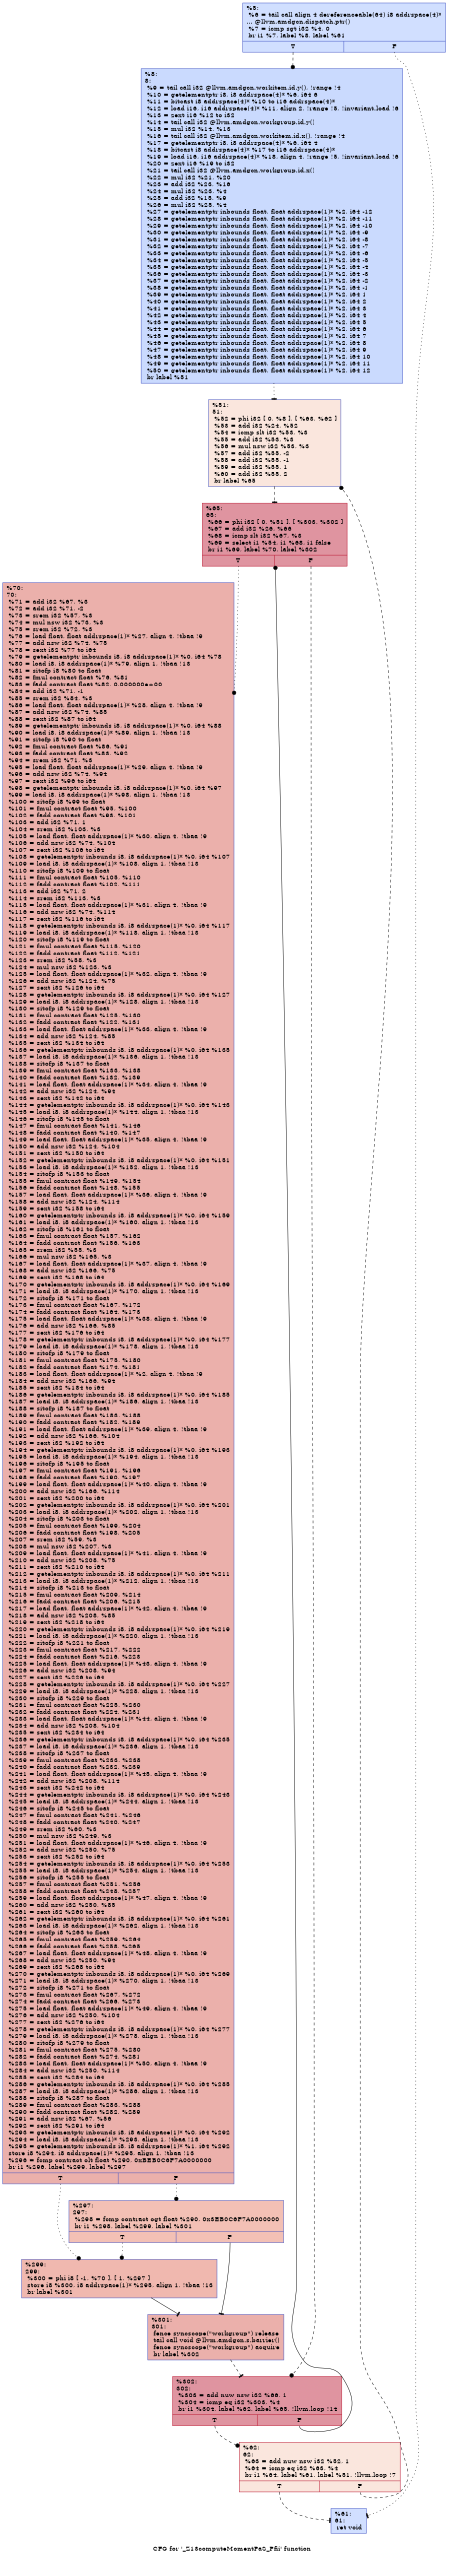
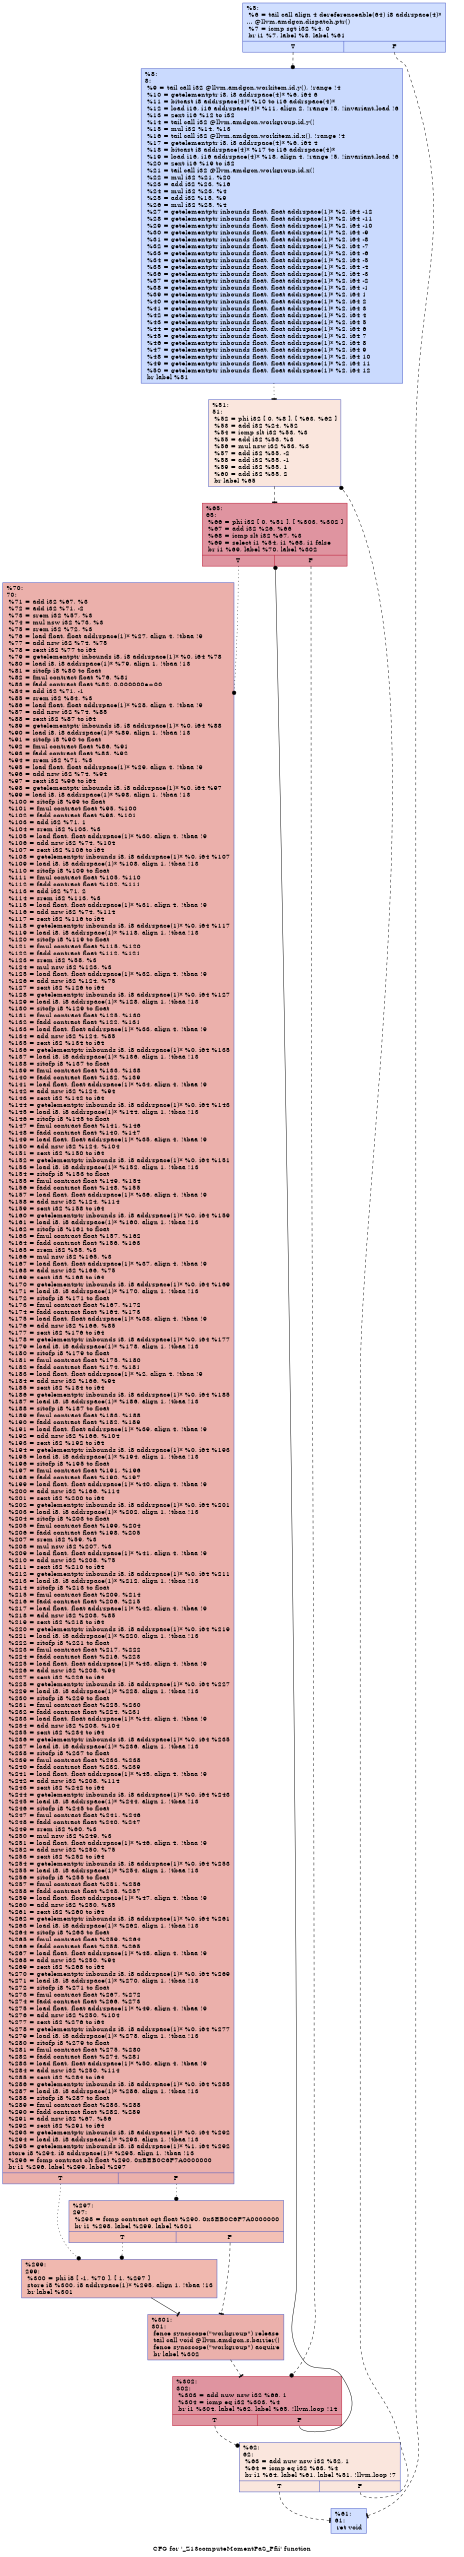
(56, 1278) -> (56, 1278)
(416, 1291) -> (416, 1291)
(228, 2278) -> (228, 2278)
(320, 2467) -> (320, 2467)
